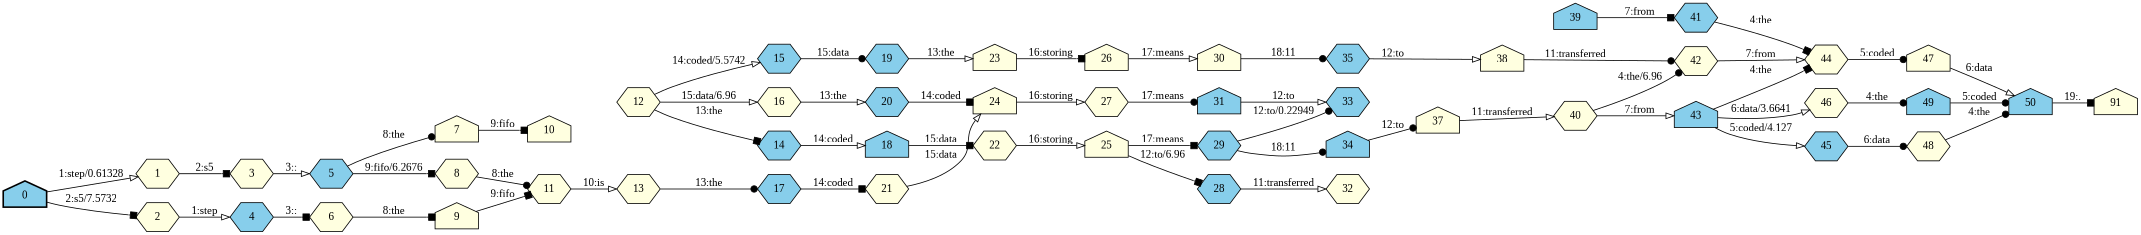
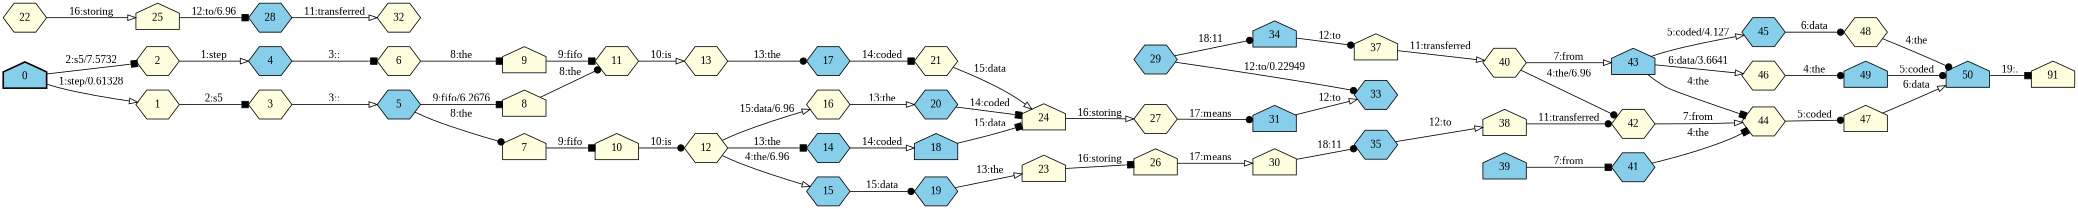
(709, 61) -> (767, 157)
(937, 146) -> (986, 136)
(1159, 146) -> none
none -> (658, 148)
(457, 174) -> (524, 105)
